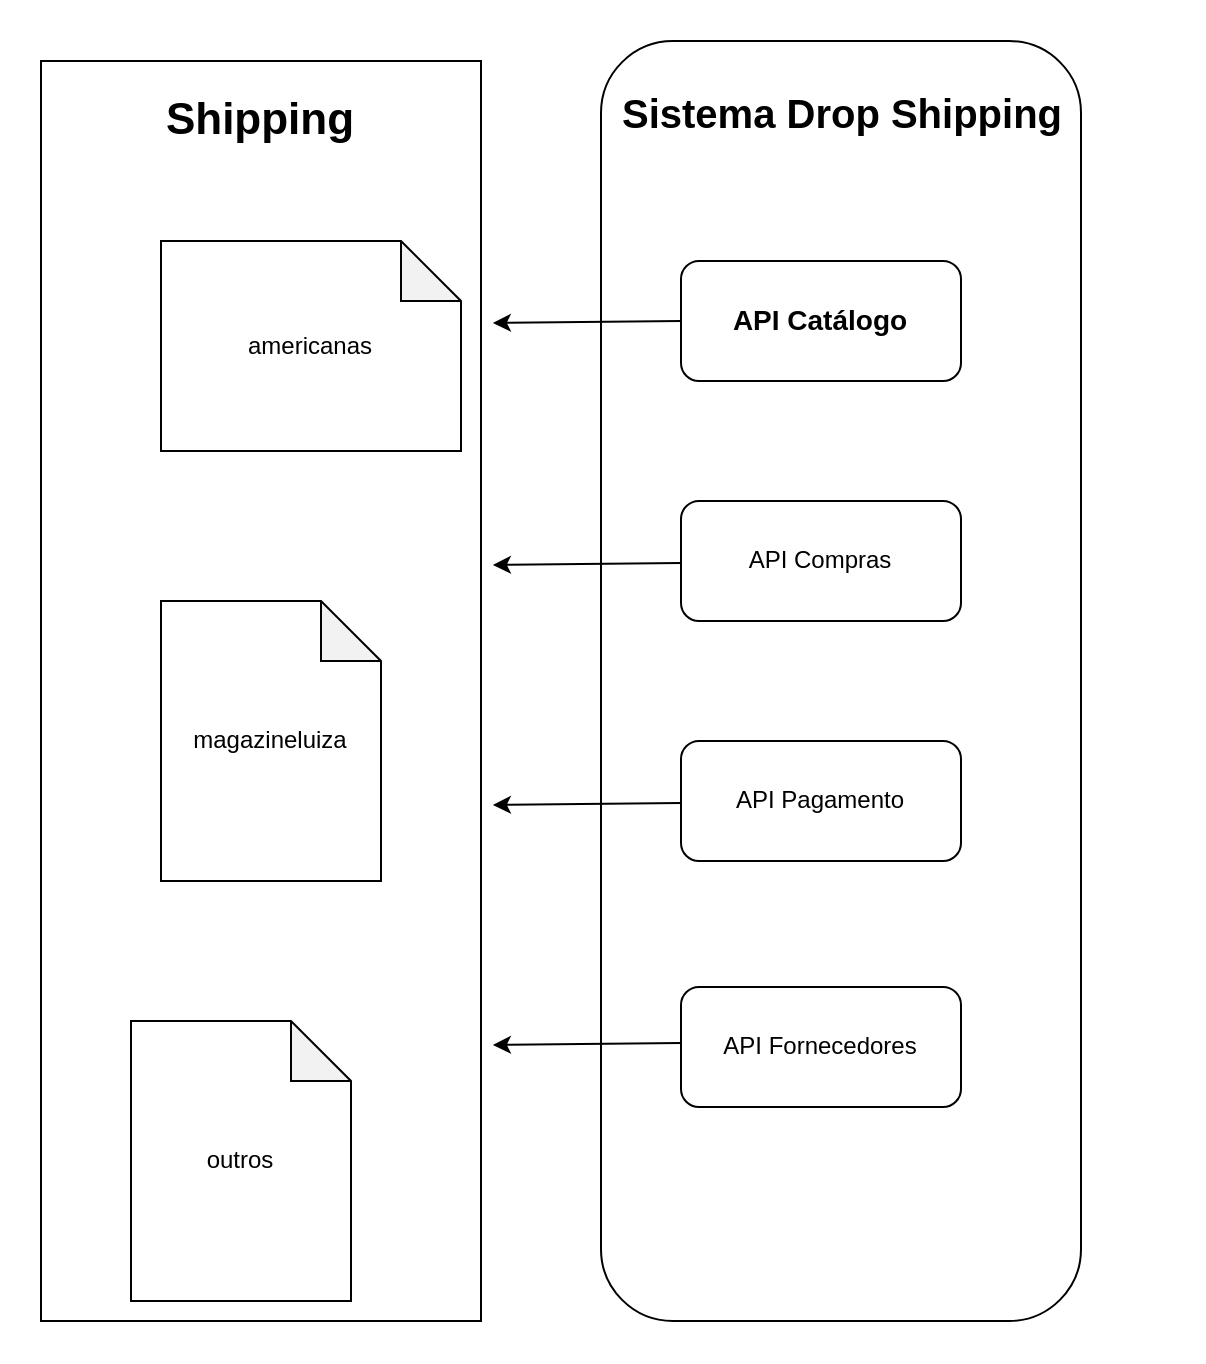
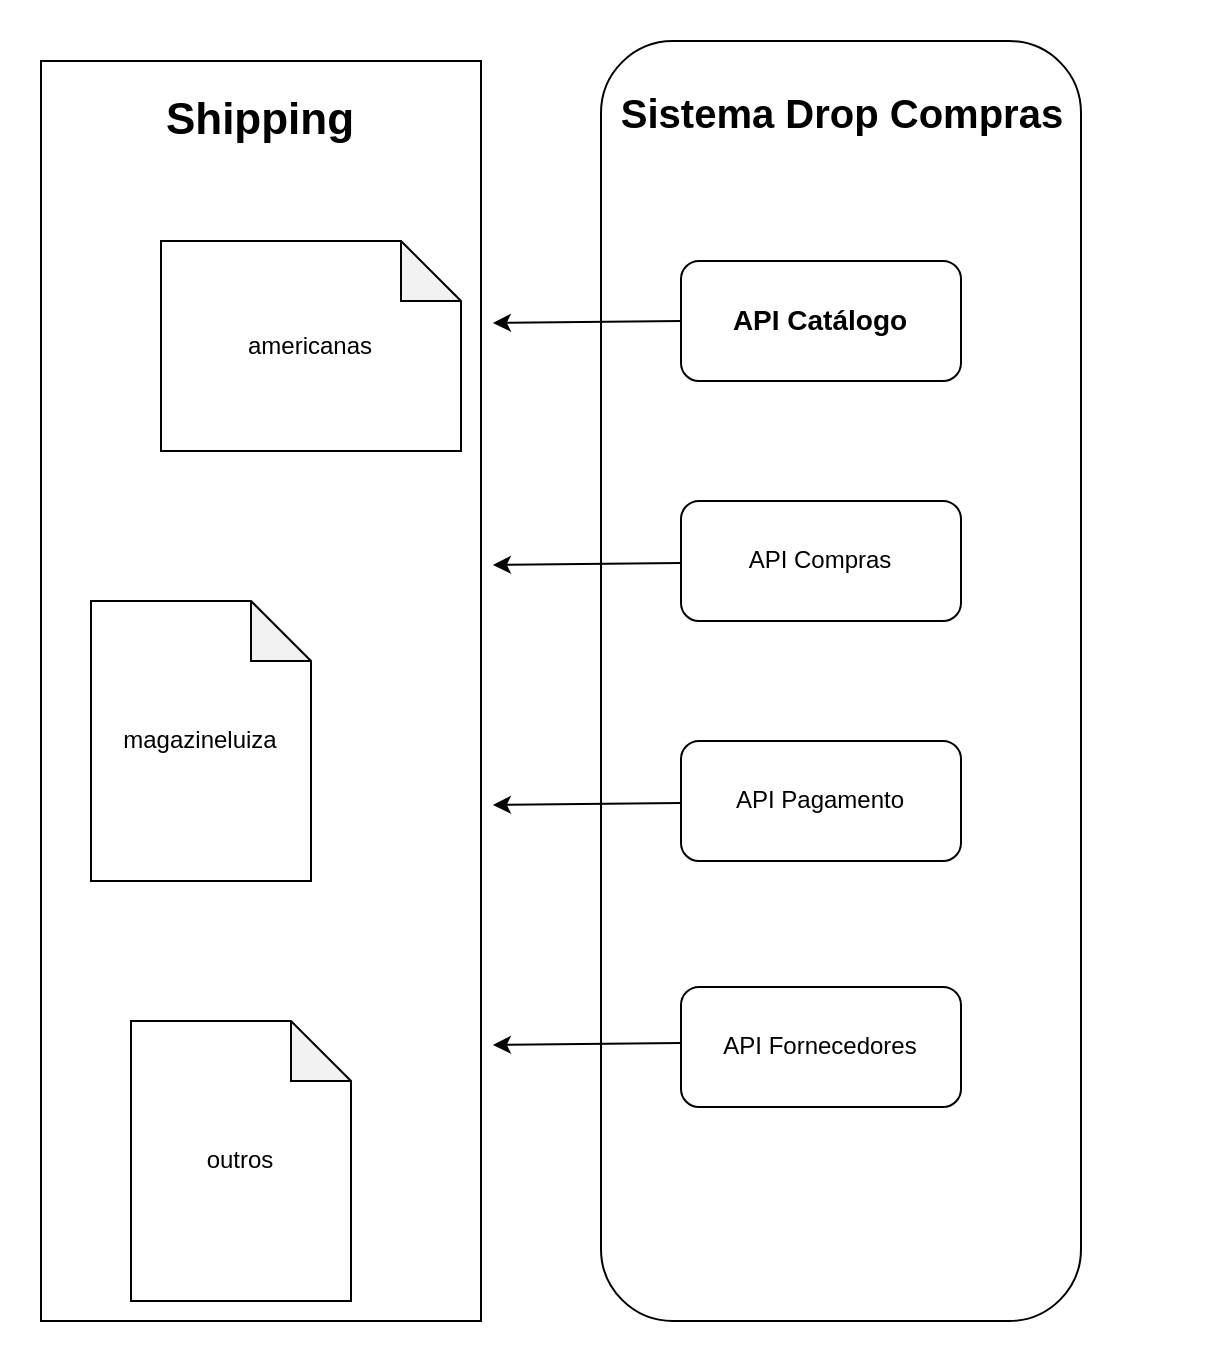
(843, 113) -> (843, 113)
(271, 741) -> (201, 741)
